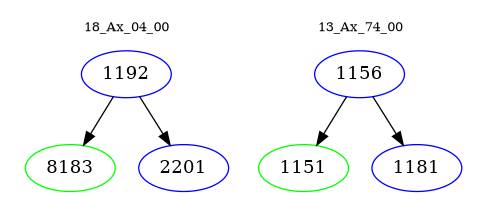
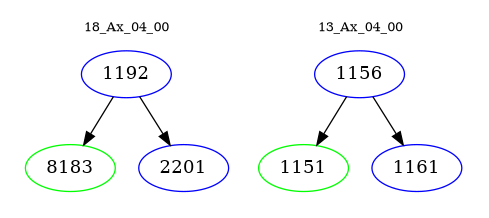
(361, 28) -> (361, 28)
(417, 168) -> (417, 168)
